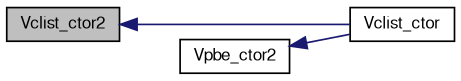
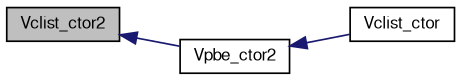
(244, 24) -> (158, 42)
